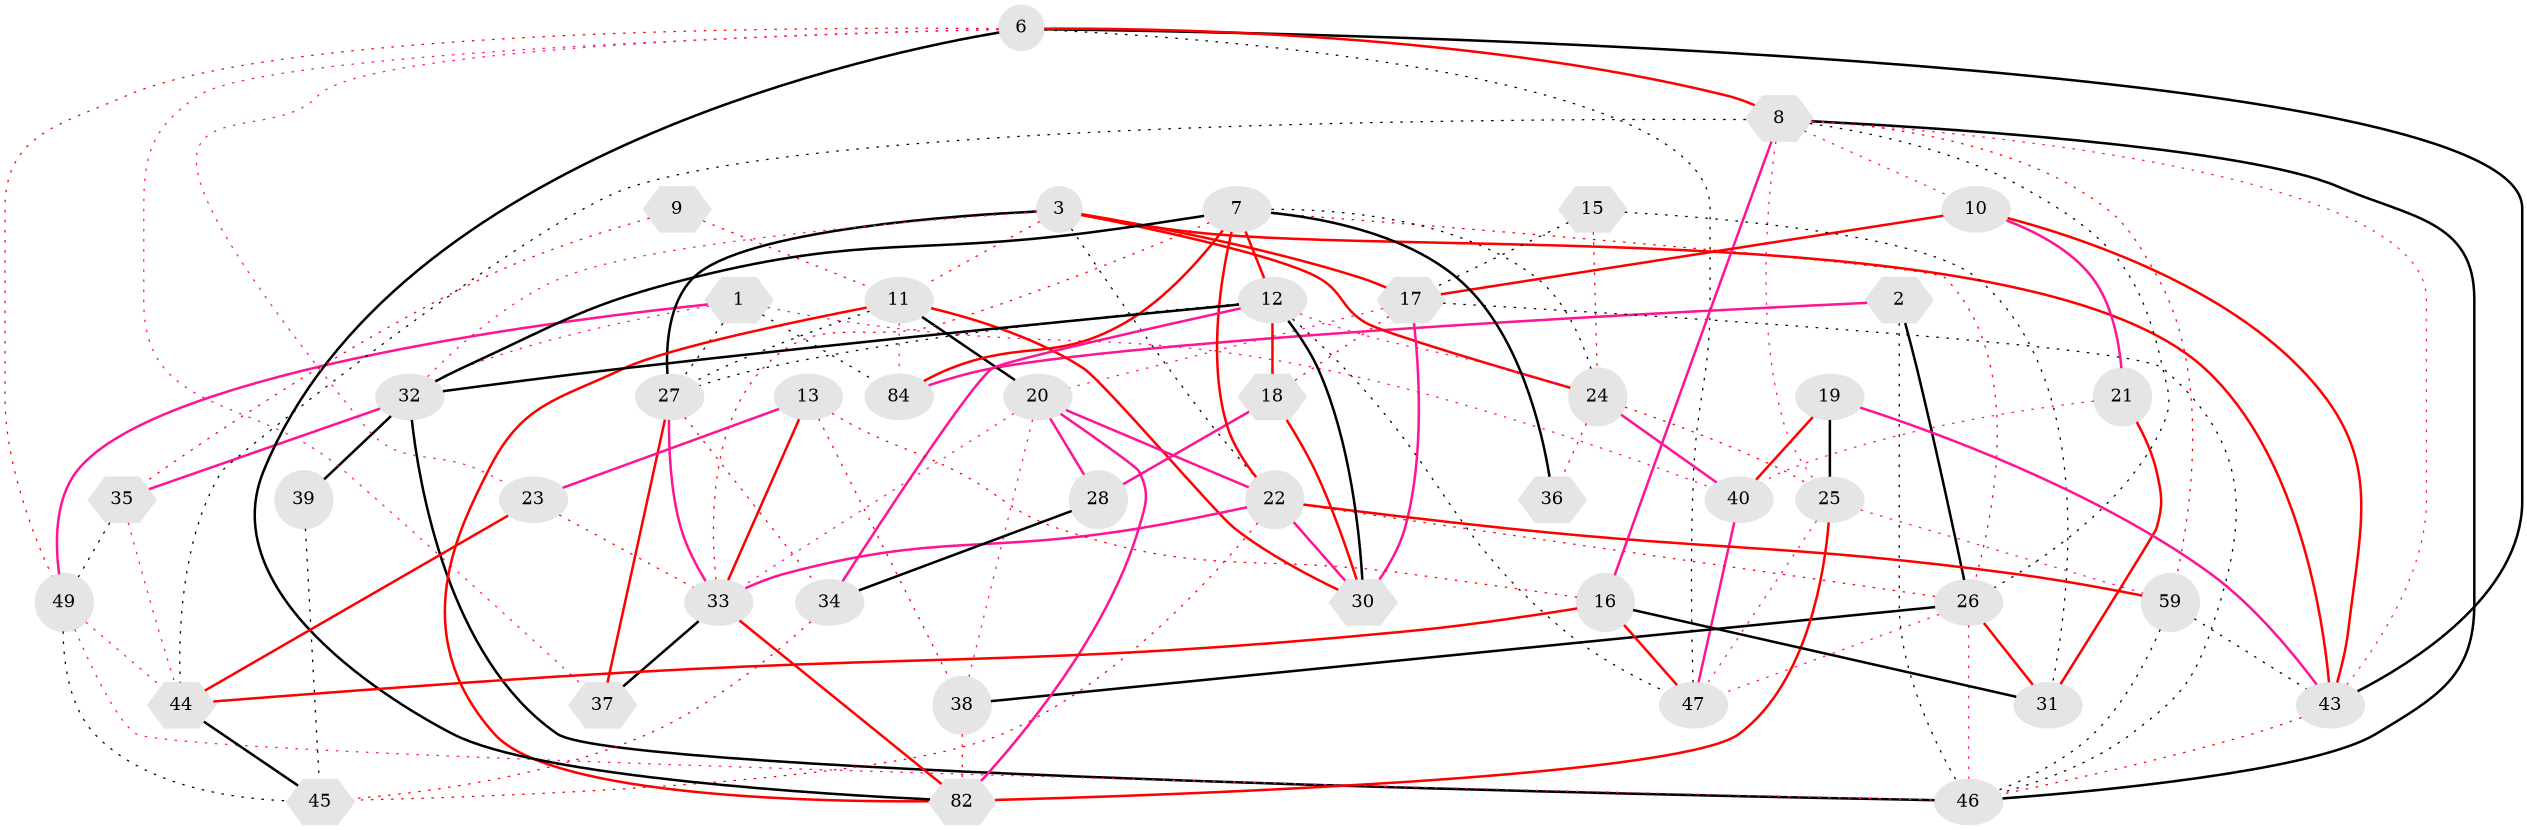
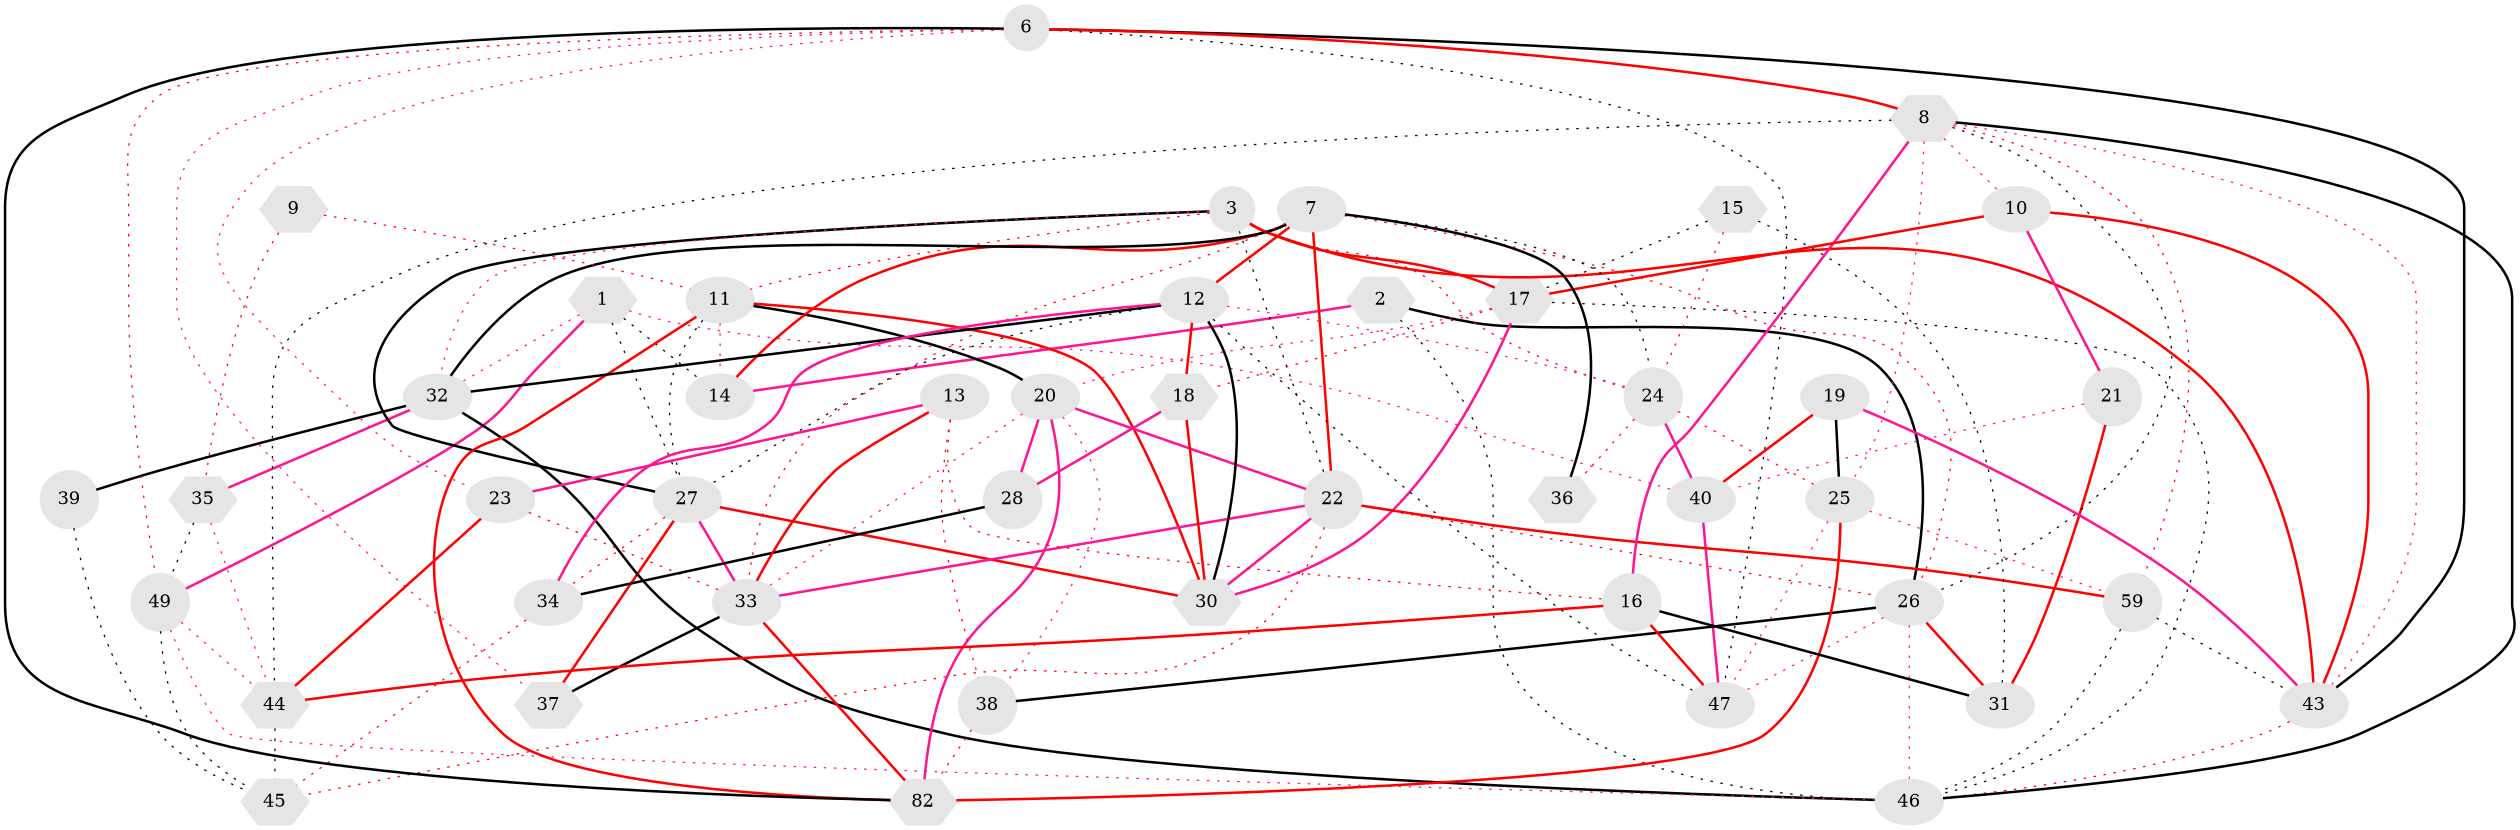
(1332, 288) -> (1444, 292)
(899, 397) -> (720, 397)
none -> (937, 549)
(251, 754) -> (275, 747)
